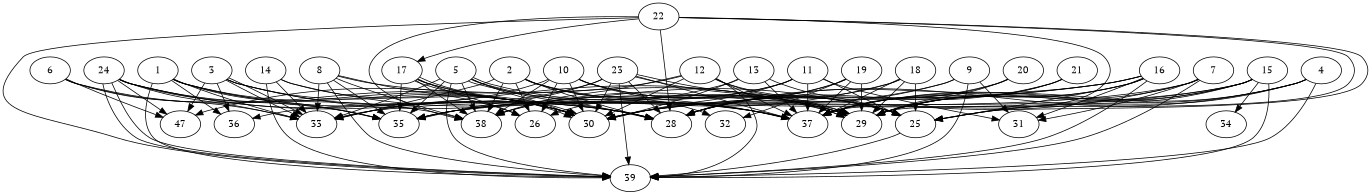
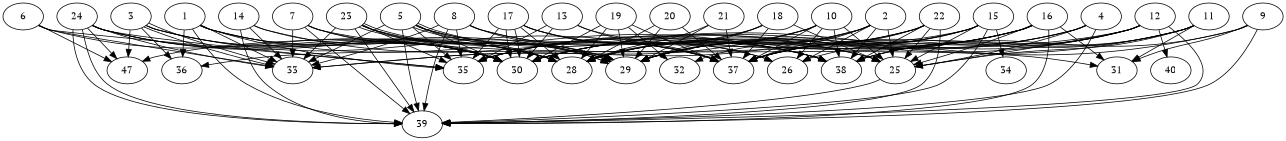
(531, 33) -> (705, 44)
none -> (1171, 70)
